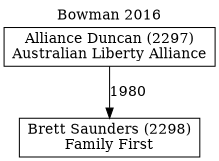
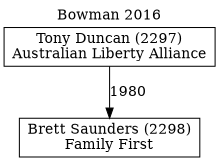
(110, 47) -> (110, 47)
